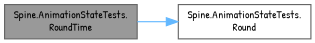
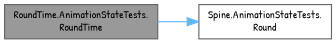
(71, 22) -> (81, 22)
